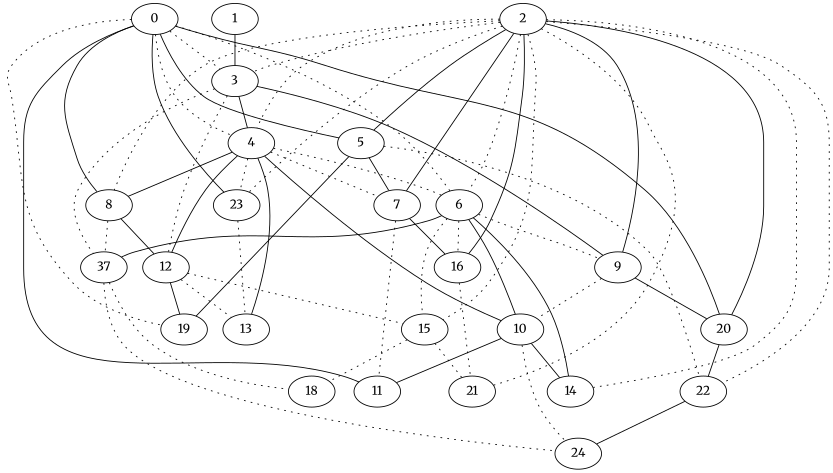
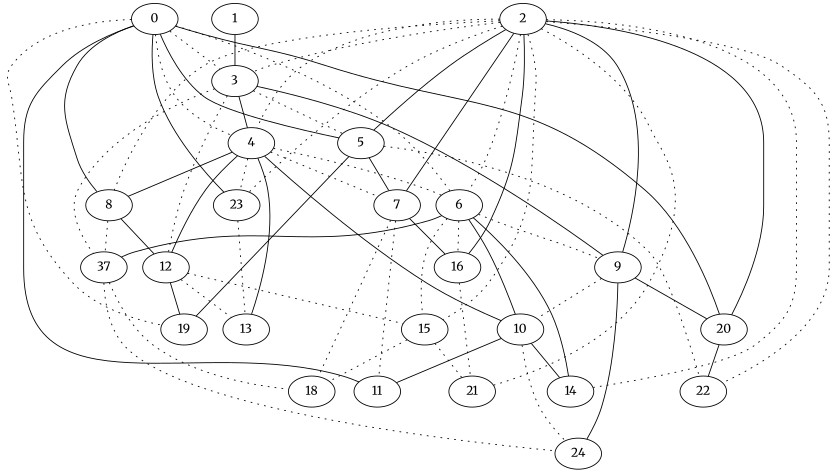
none -> (298, 112)
none -> (354, 298)
(641, 423) -> (611, 363)
